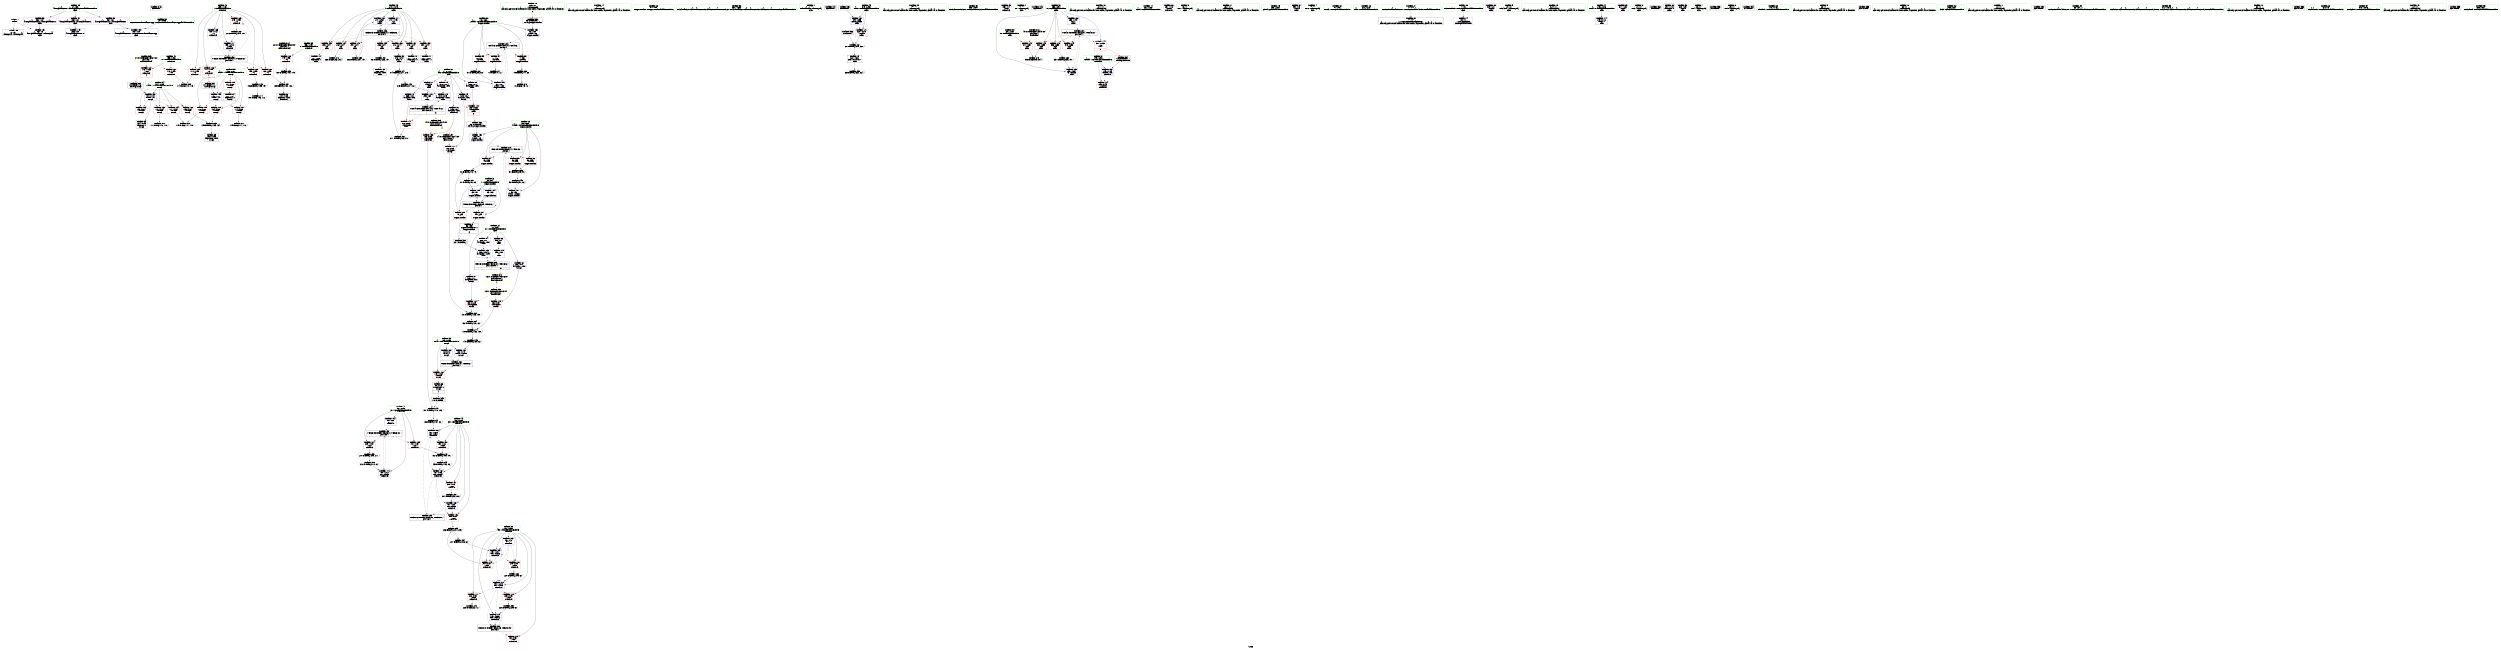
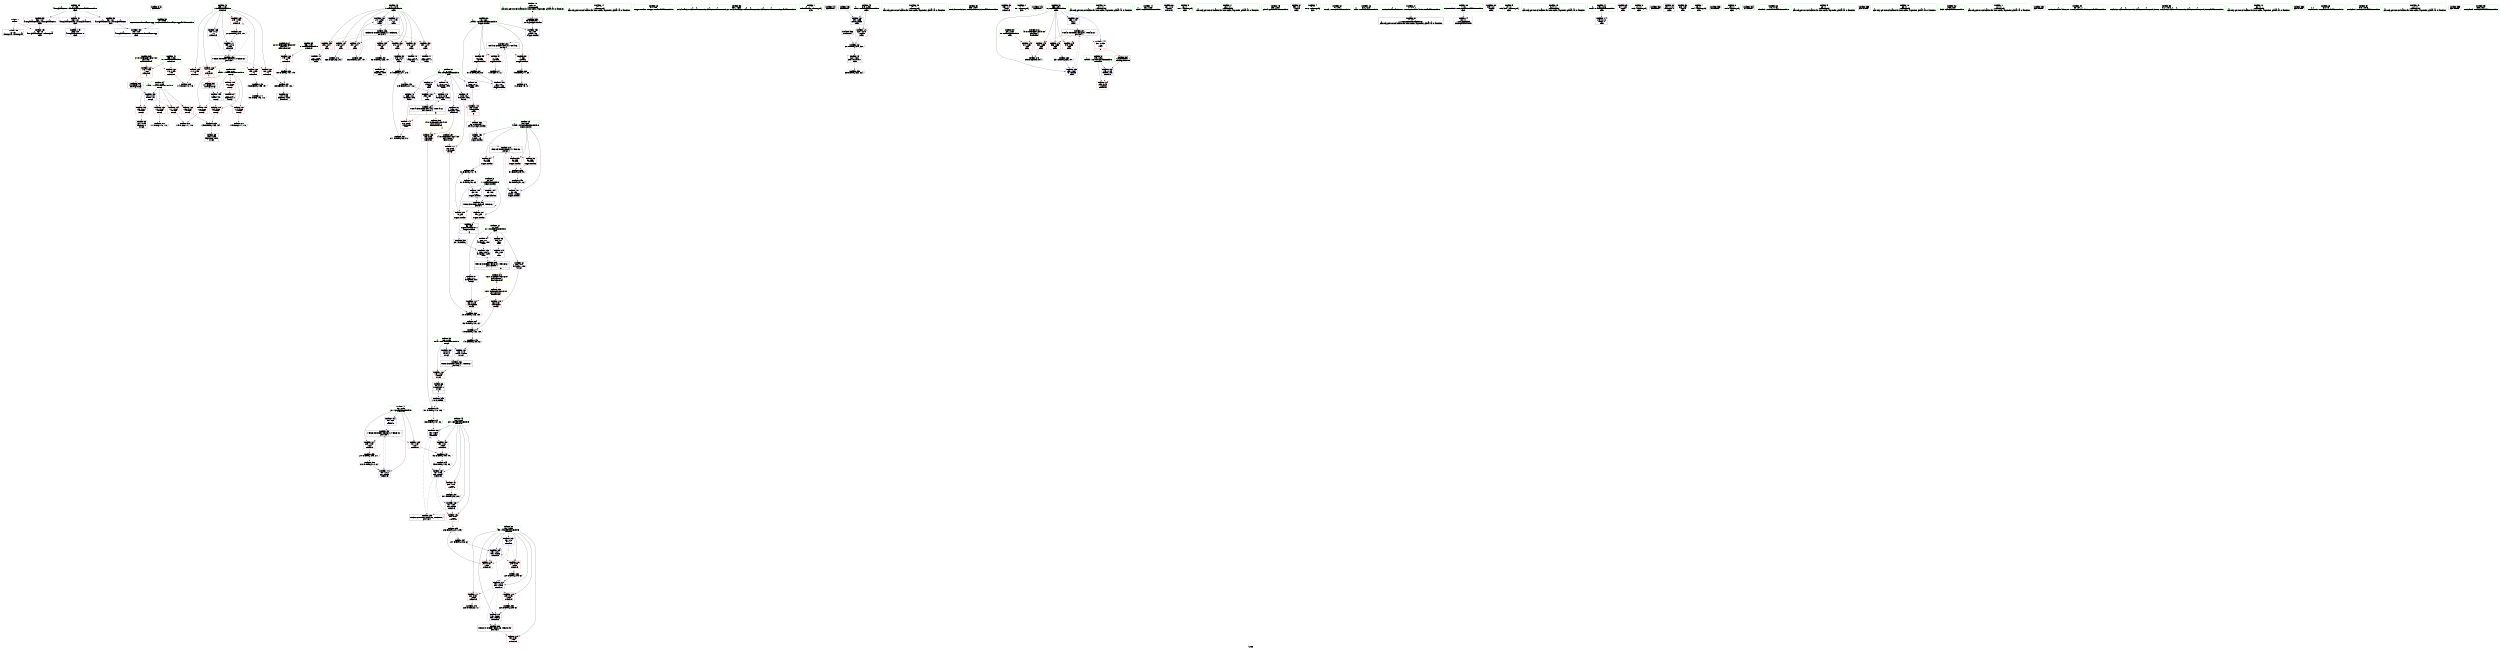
(149, 111) -> (141, 117)
